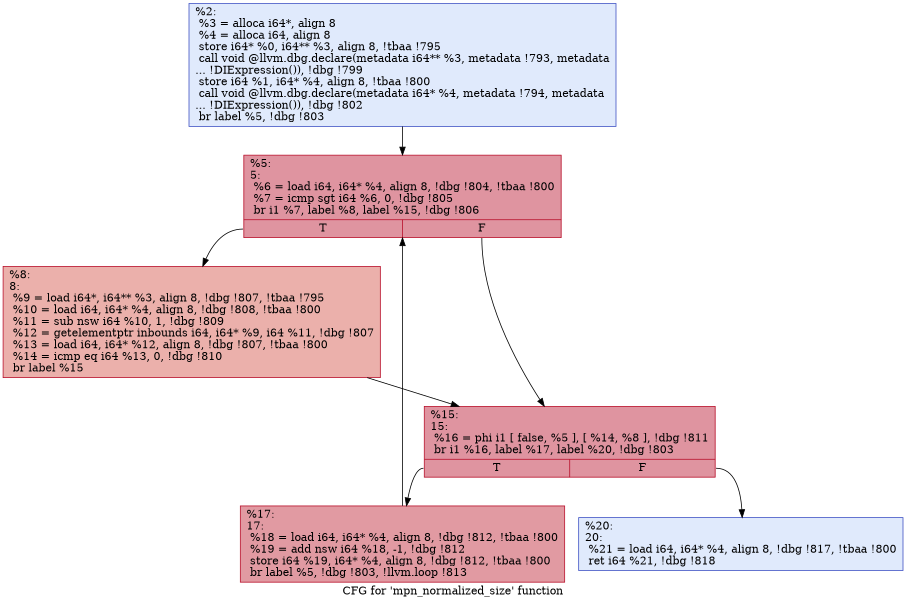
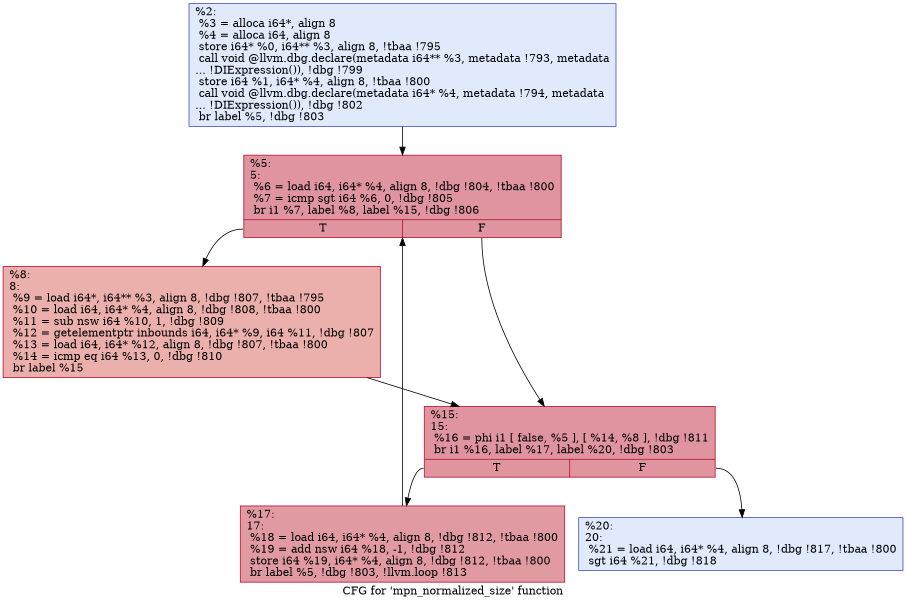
(651, 561) -> (651, 561)
